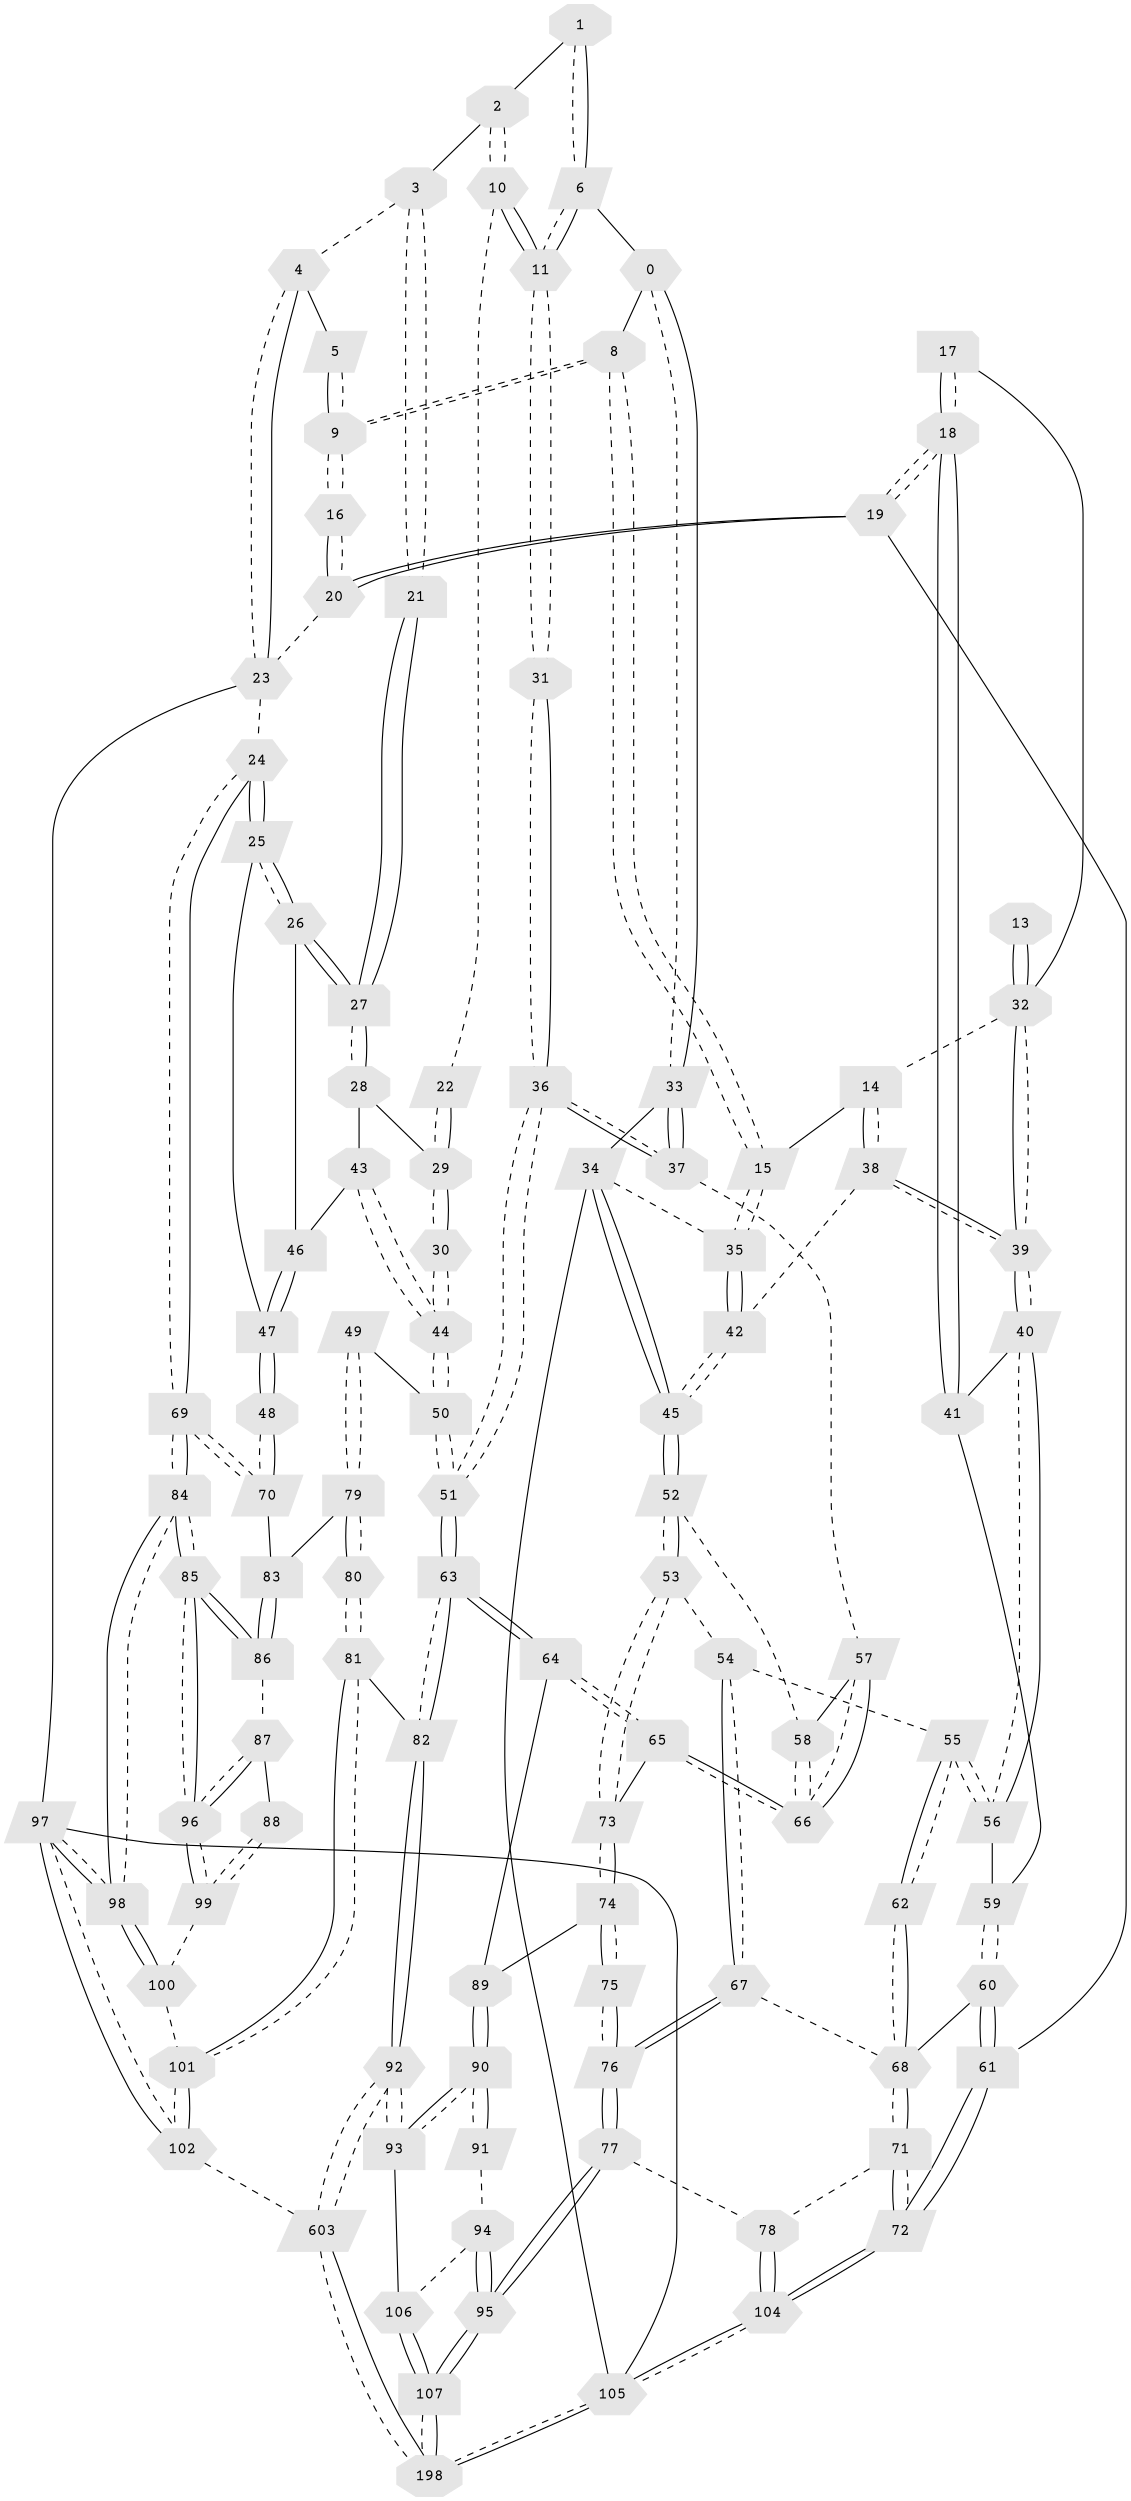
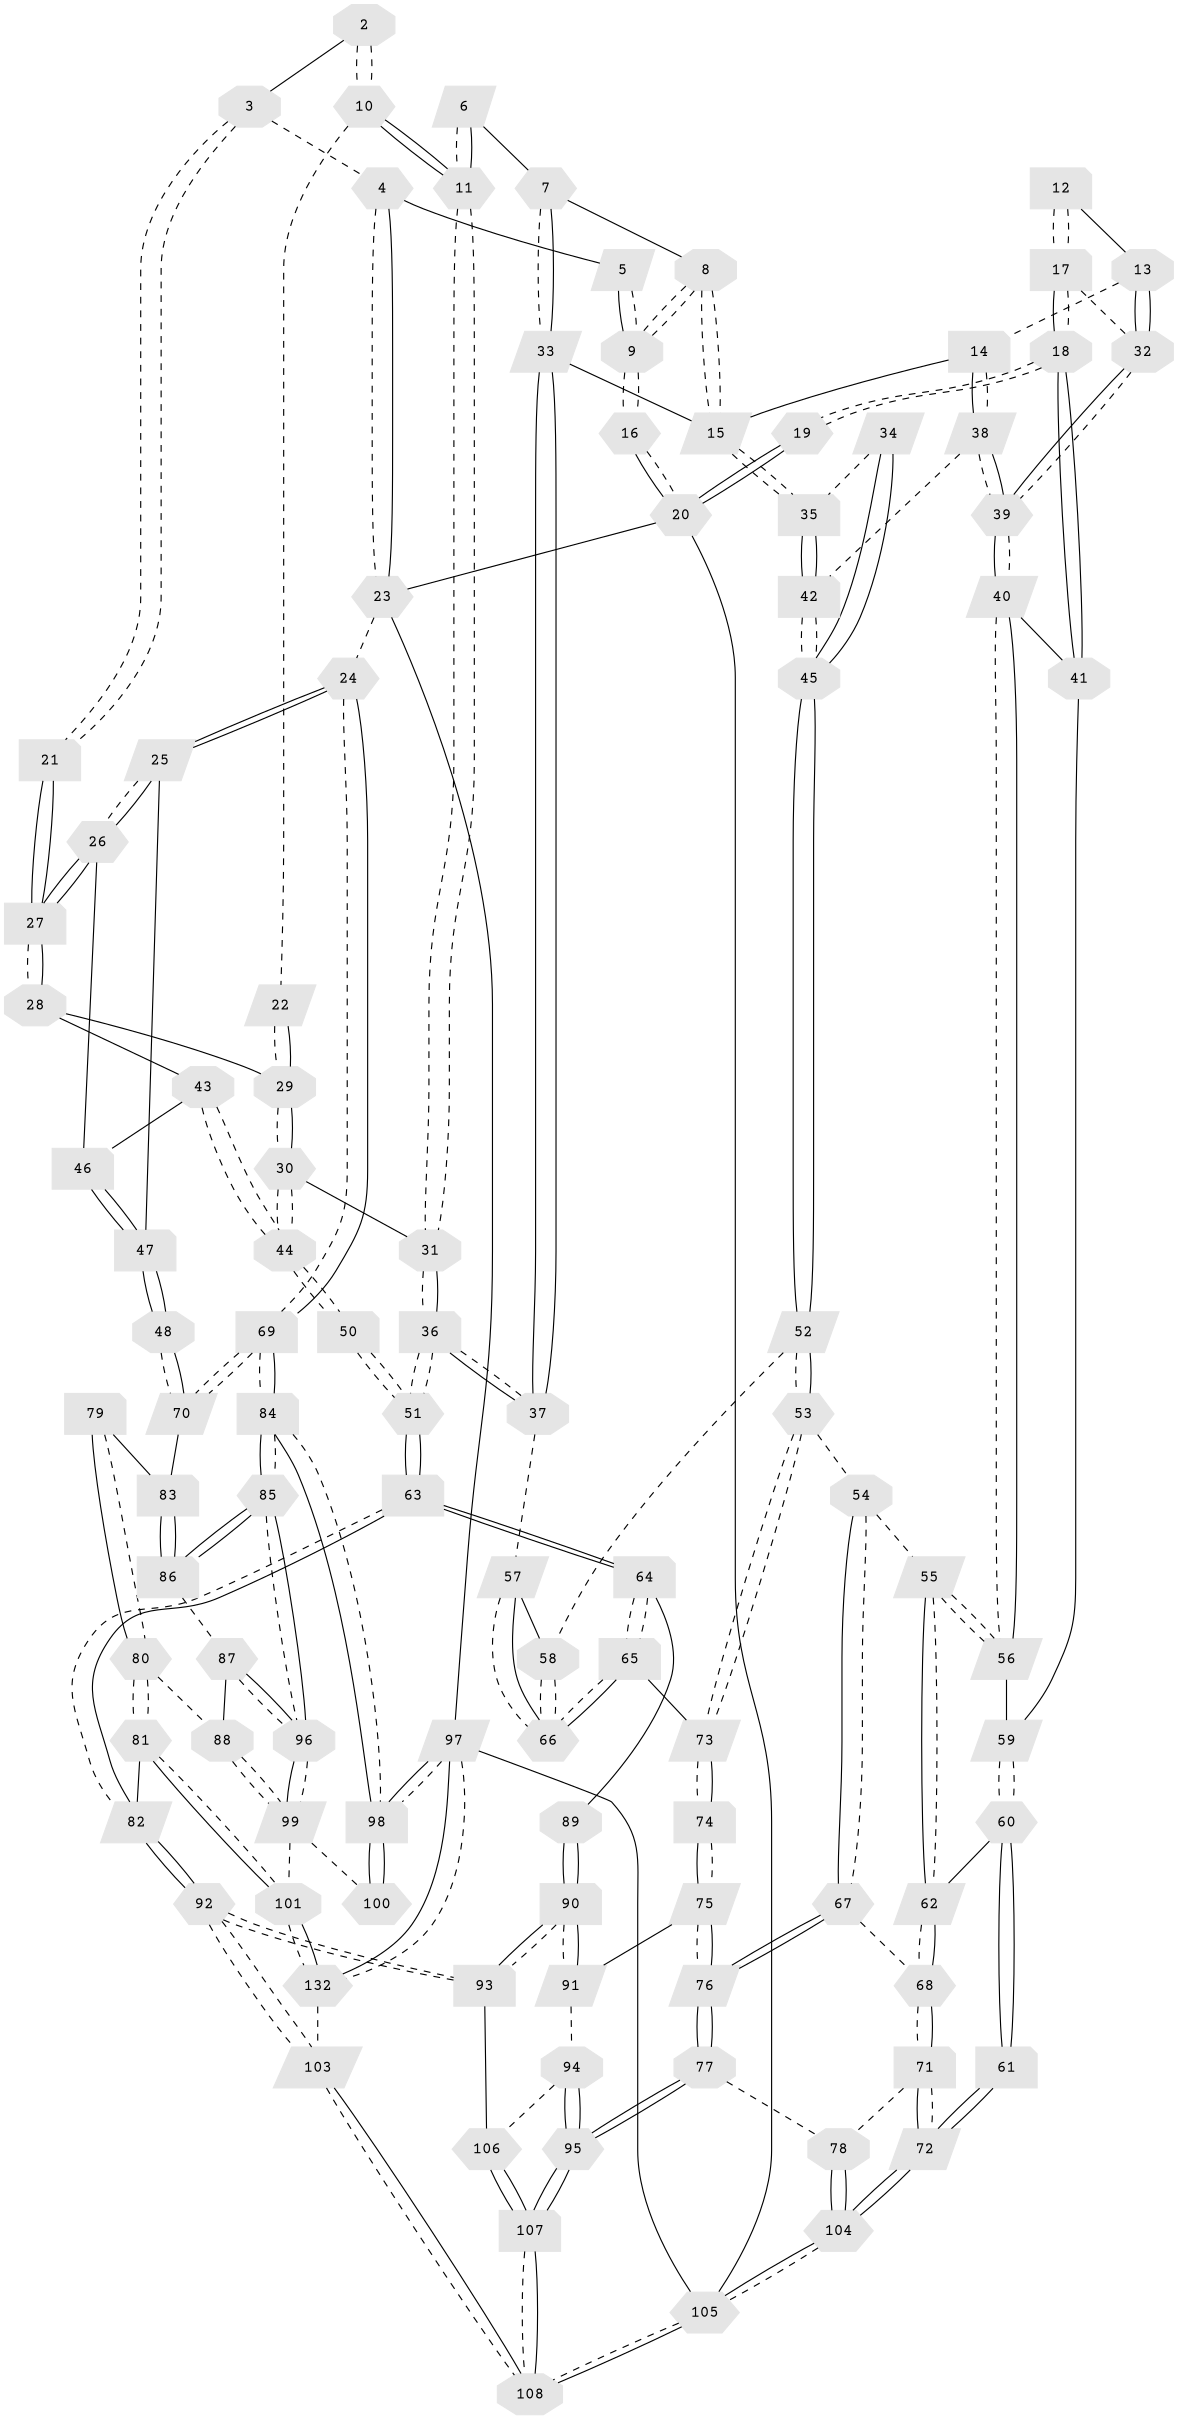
(580, 25) -> none
none -> (1061, 188)
(651, 270) -> (546, 188)
(298, 638) -> (525, 558)
(1083, 664) -> (1103, 312)
(950, 1044) -> (1062, 311)
(632, 1128) -> (631, 392)
none -> (357, 1209)
(1126, 1280) -> none
(353, 1332) -> none
none -> (182, 1700)
(506, 1783) -> (735, 1417)
none -> (645, 1941)
(540, 1948) -> none
(172, 2027) -> (289, 1863)
(944, 2027) -> (969, 1862)
(182, 2149) -> (318, 1986)
(322, 2231) -> (318, 2067)
(429, 2476) -> (530, 2394)
